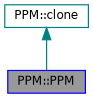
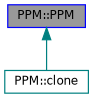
(47, 55) -> (47, 55)
